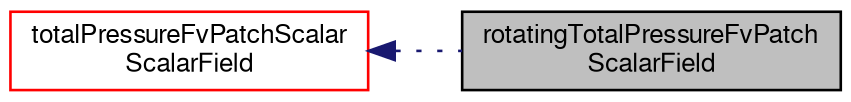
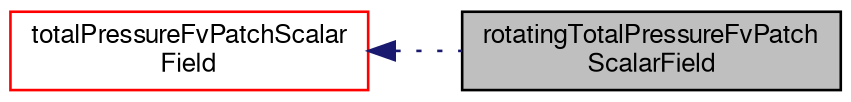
(189, 51) -> (189, 51)
